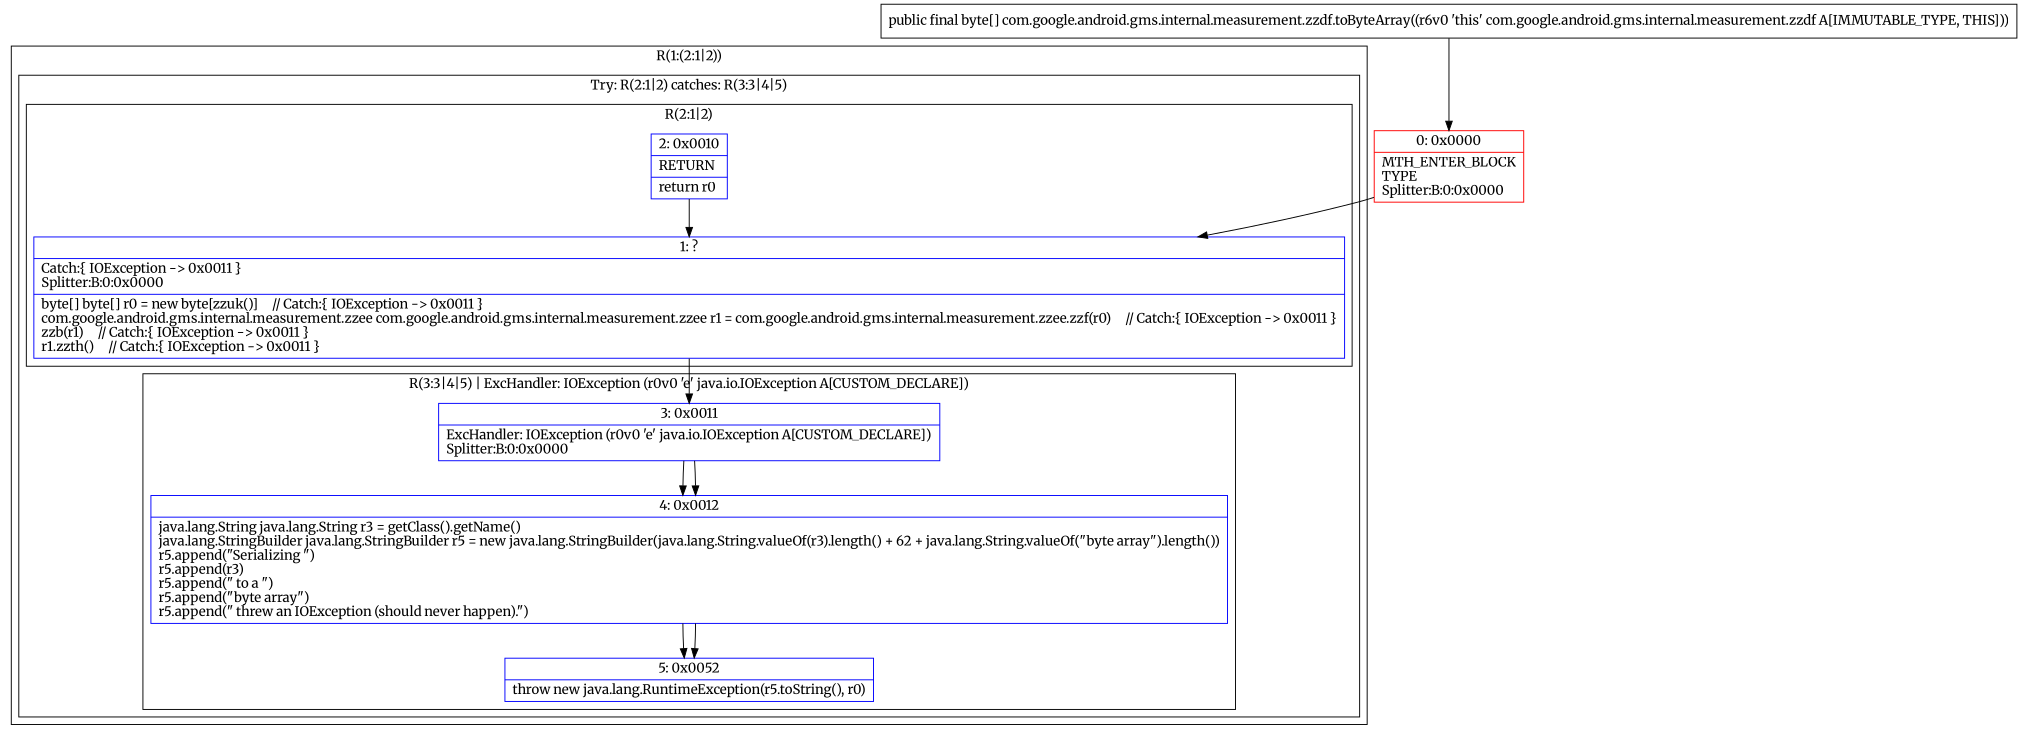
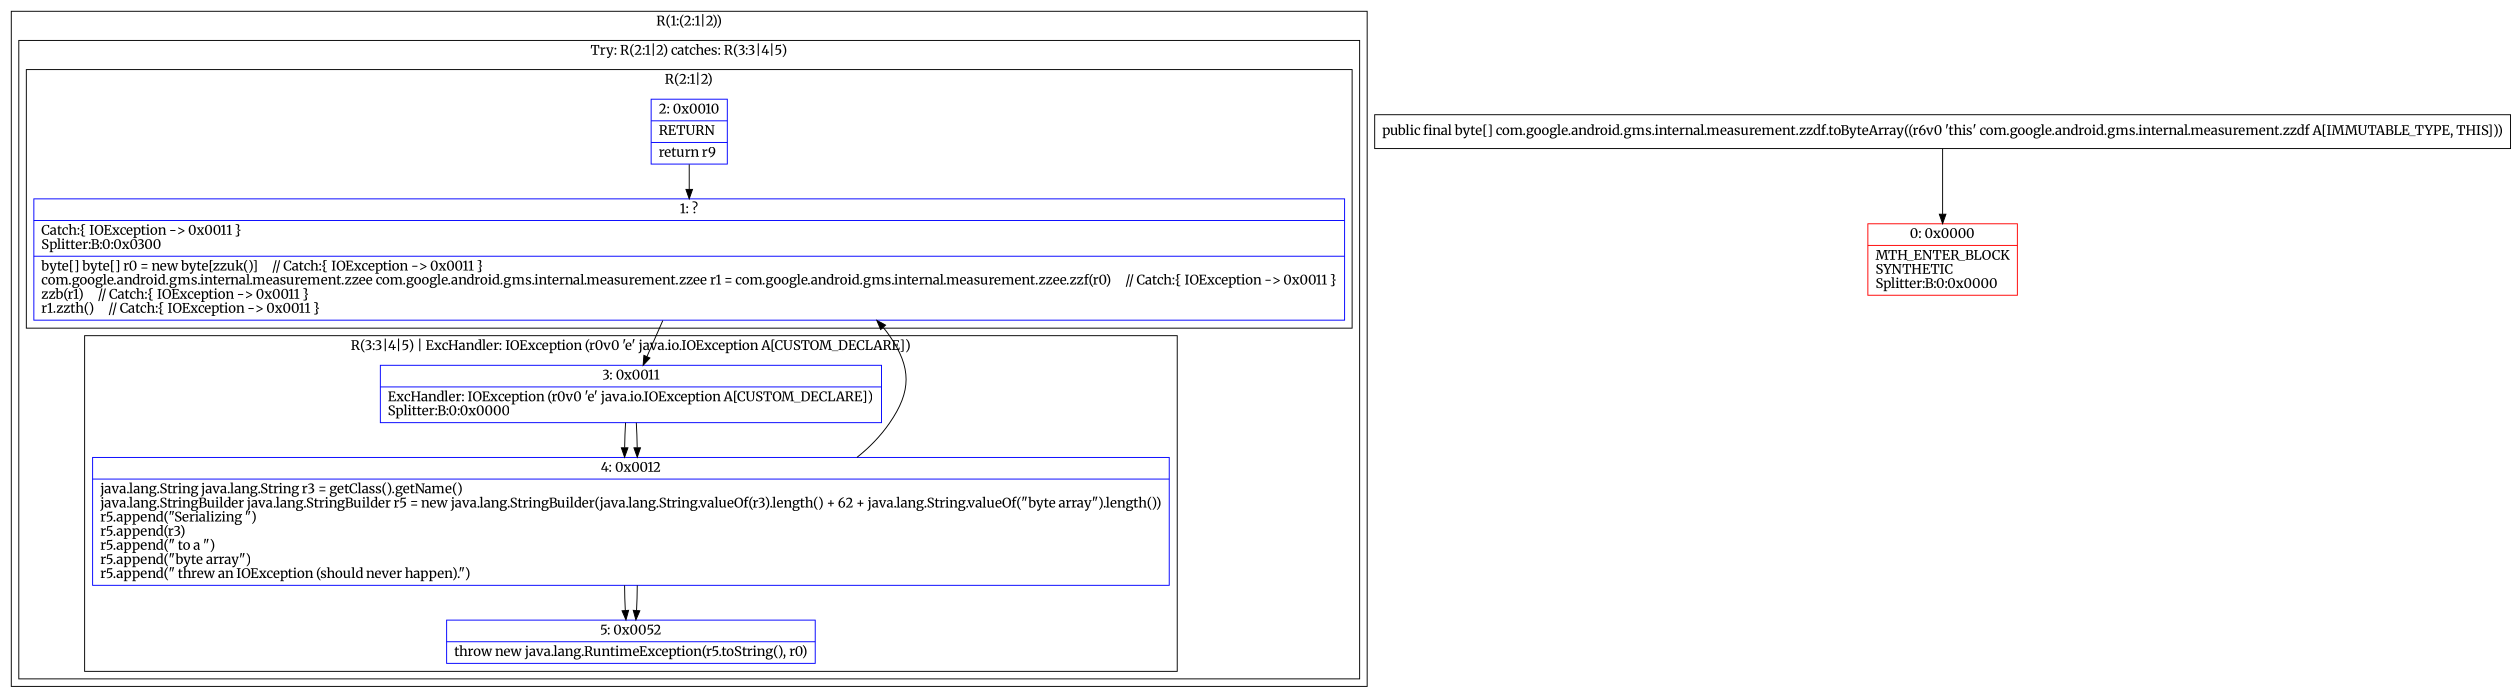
(1400, 177) -> (1914, 270)
(687, 188) -> (687, 153)
(1291, 218) -> (903, 398)
(102, 283) -> (102, 245)
